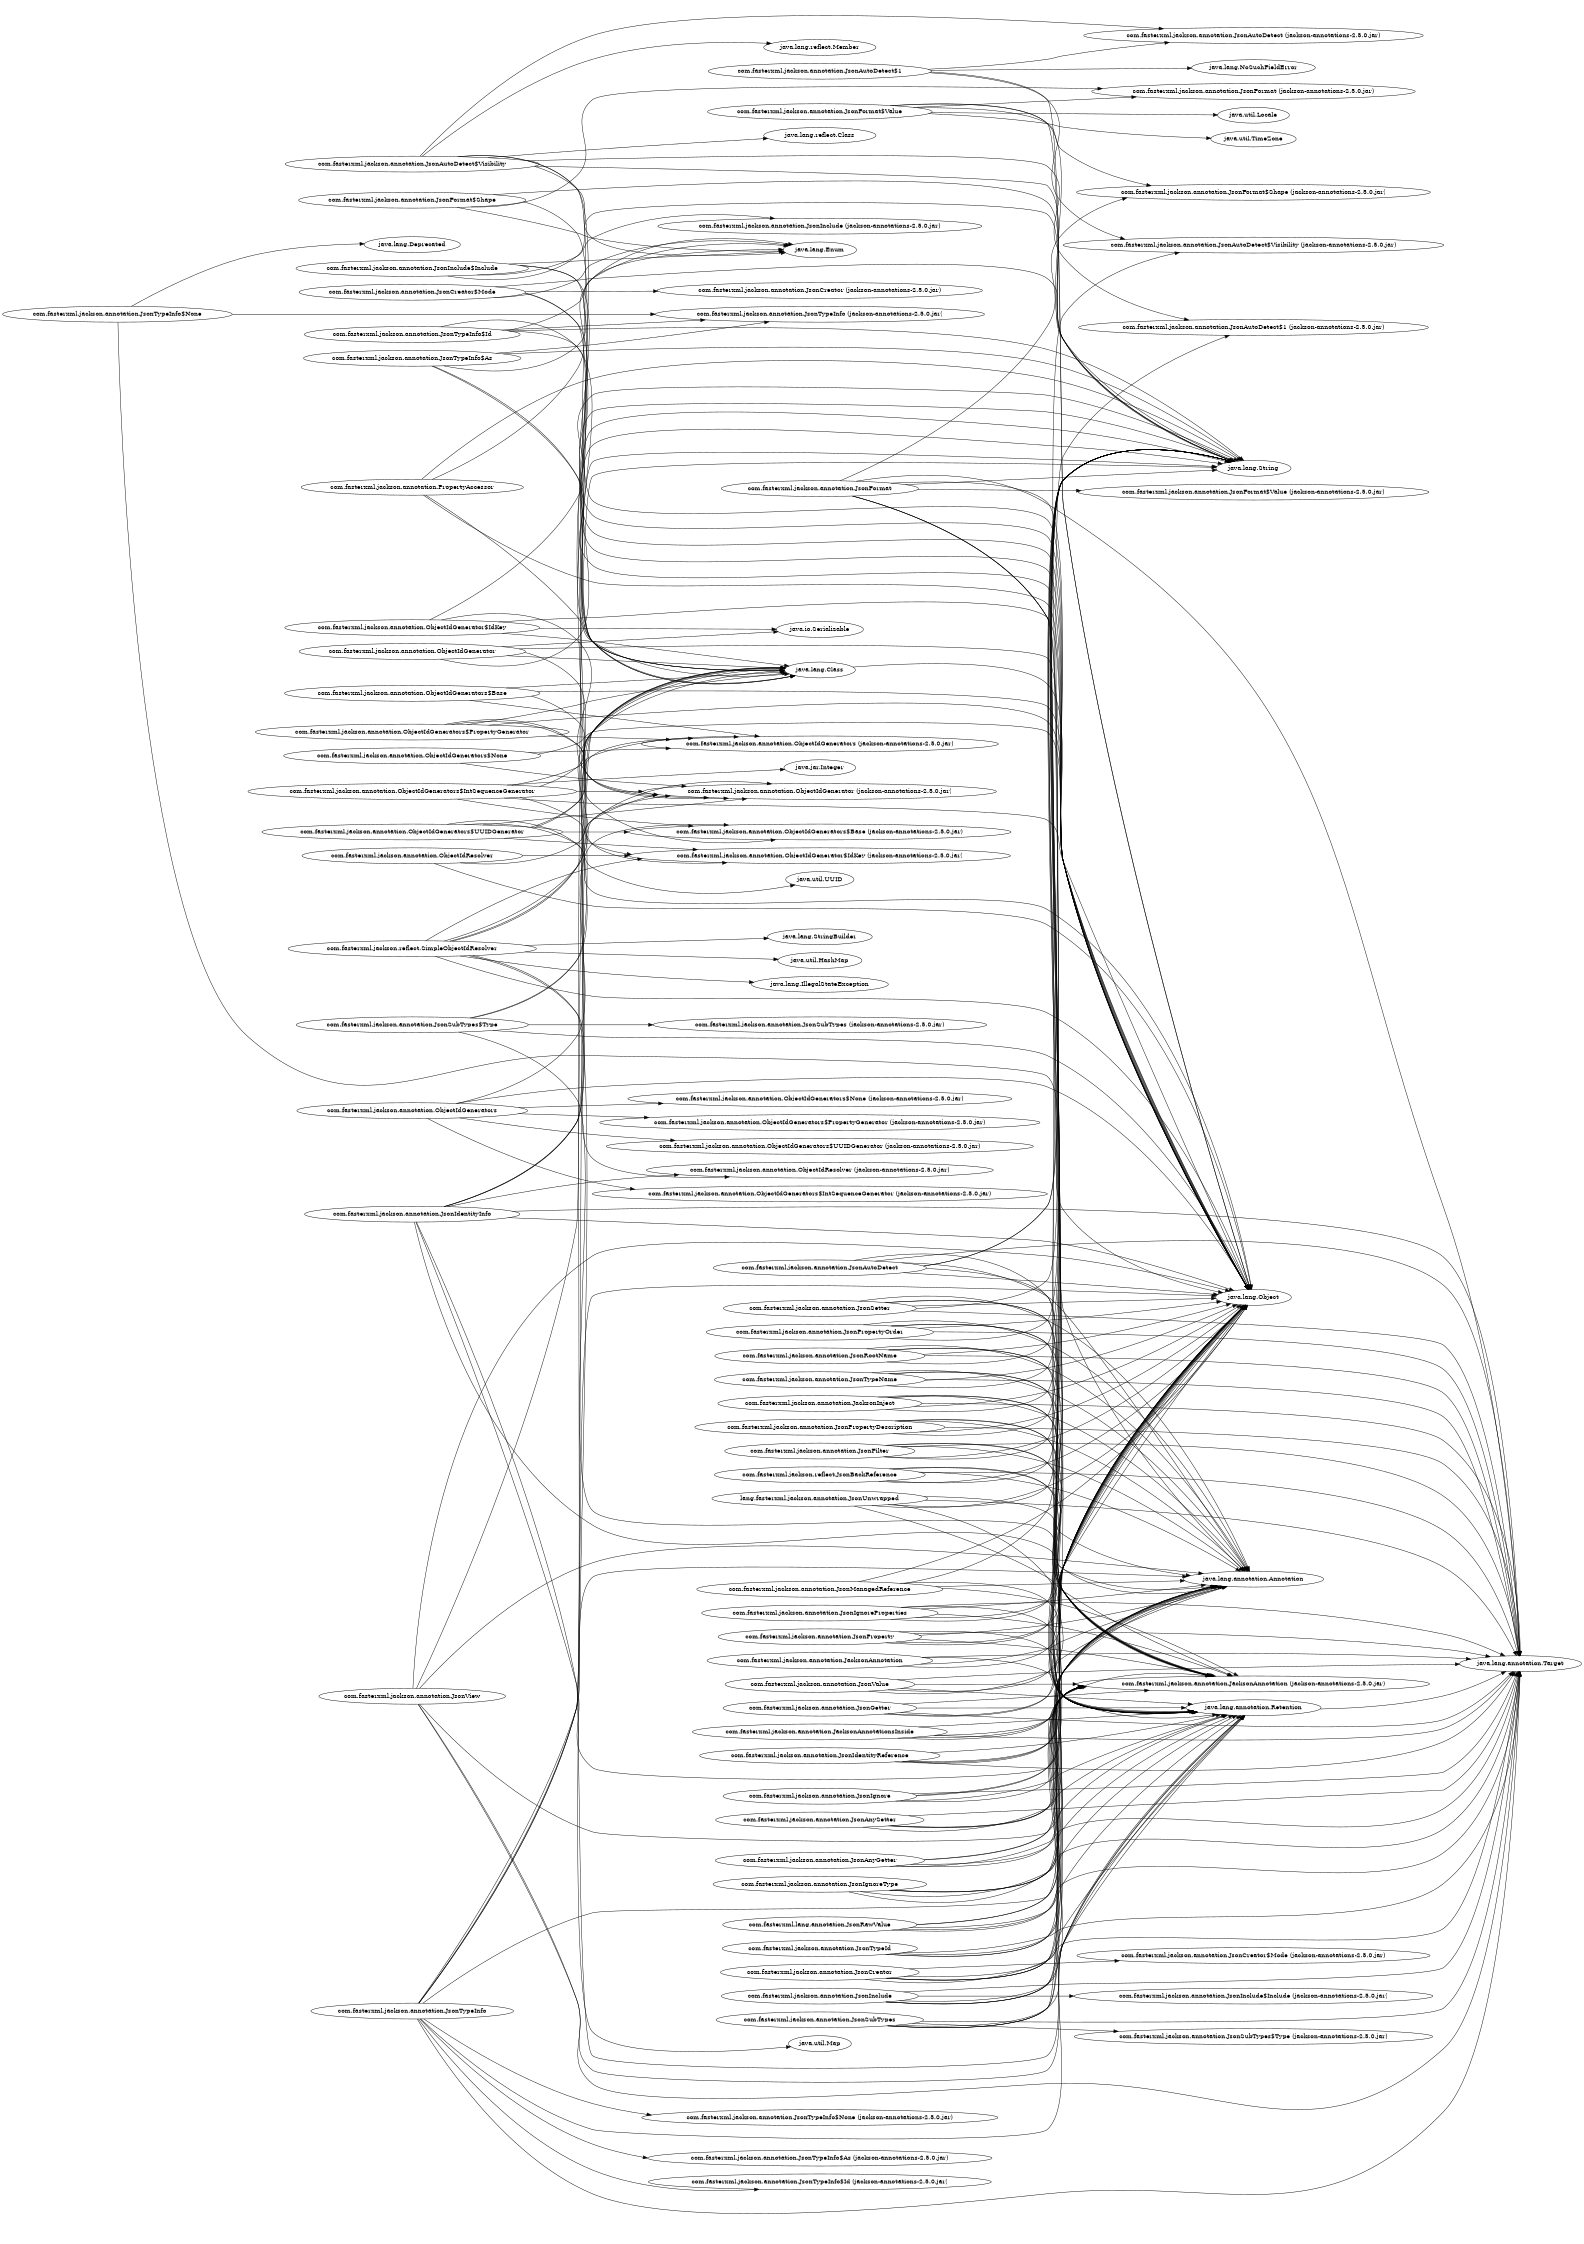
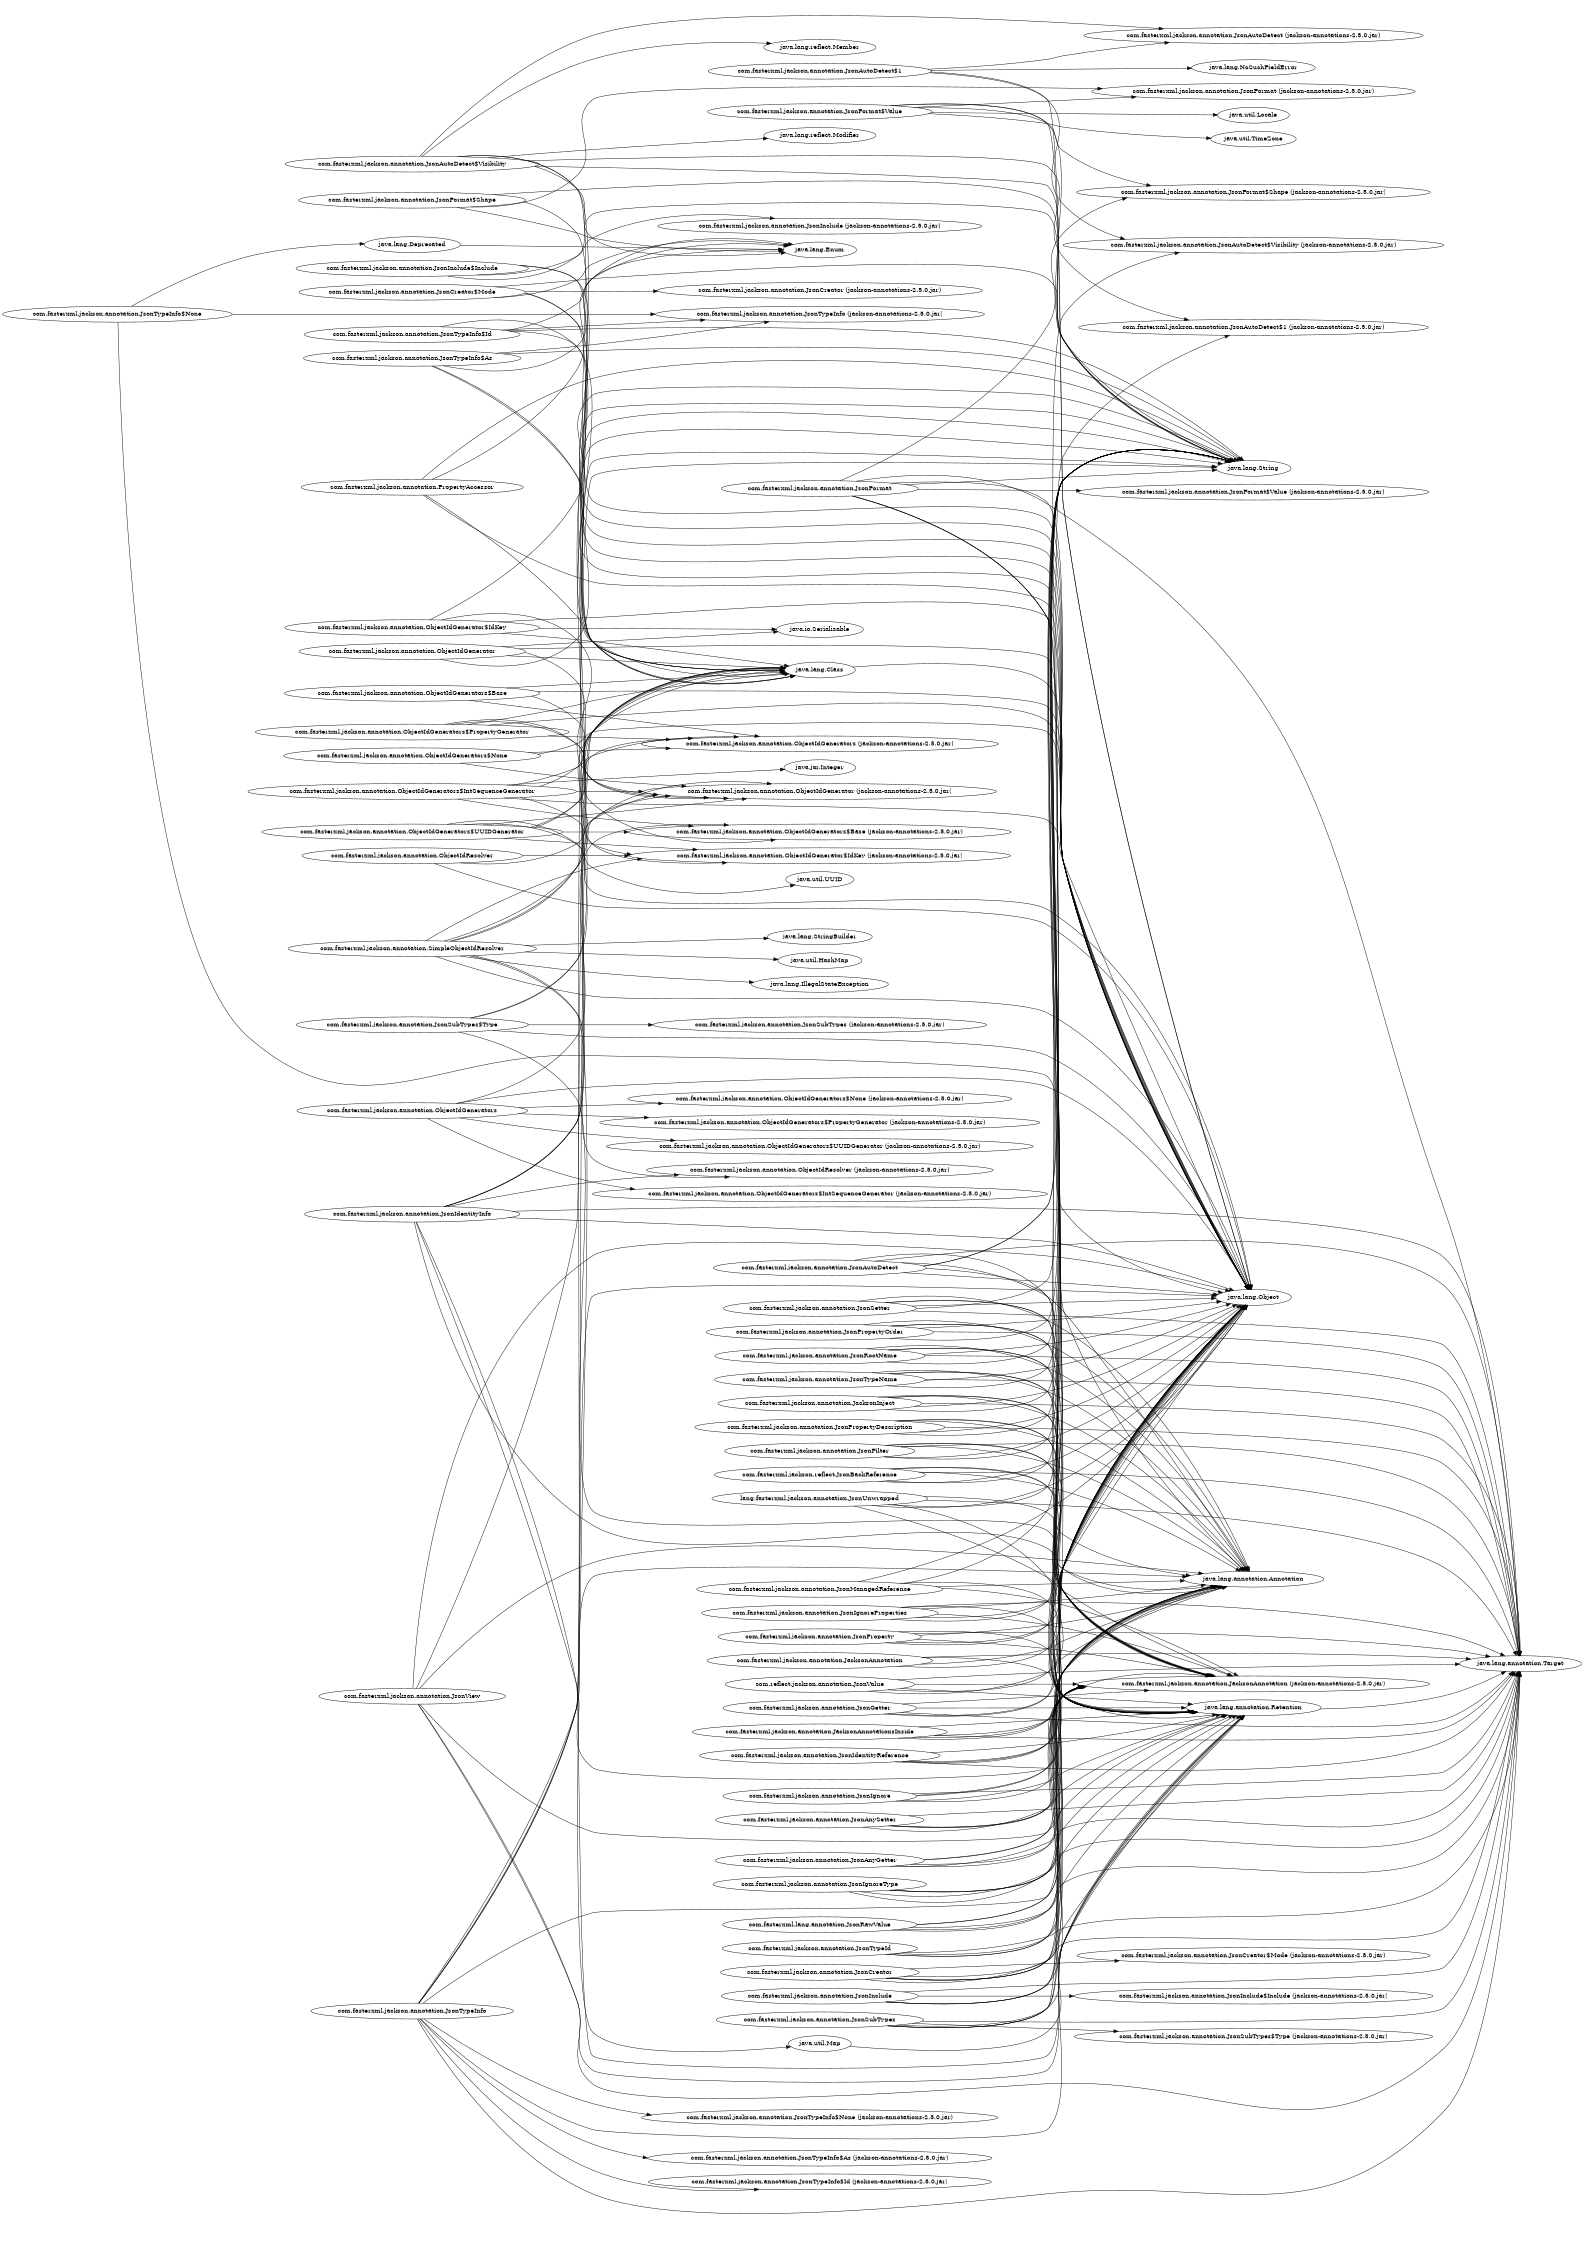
(820, 135) -> (820, 135)
(577, 261) -> (628, 247)
(412, 949) -> (412, 949)
(820, 1684) -> (820, 1684)
(1095, 1895) -> (1037, 2038)
